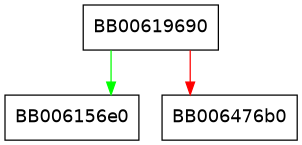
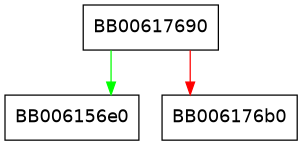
(151, 28) -> (151, 28)
(230, 118) -> (230, 118)
